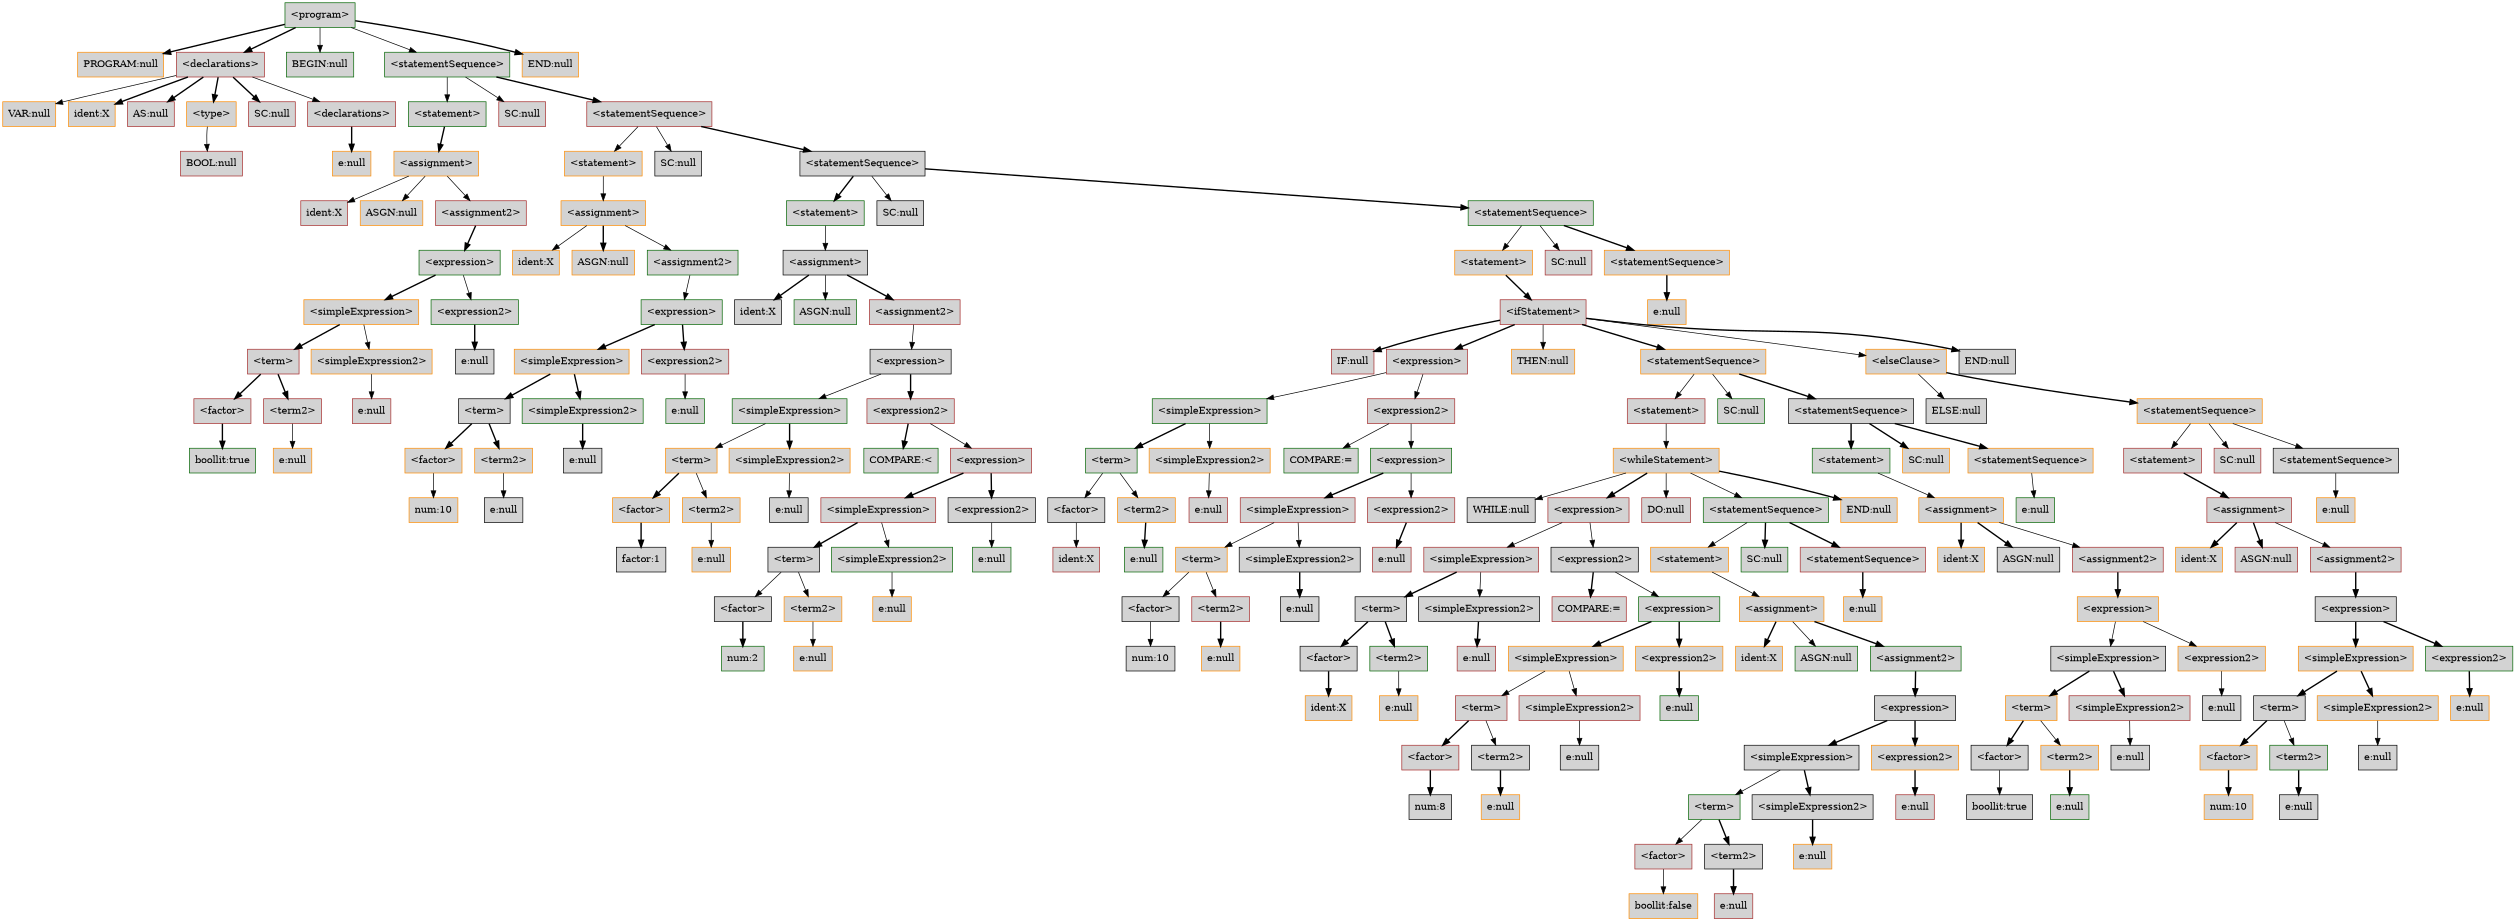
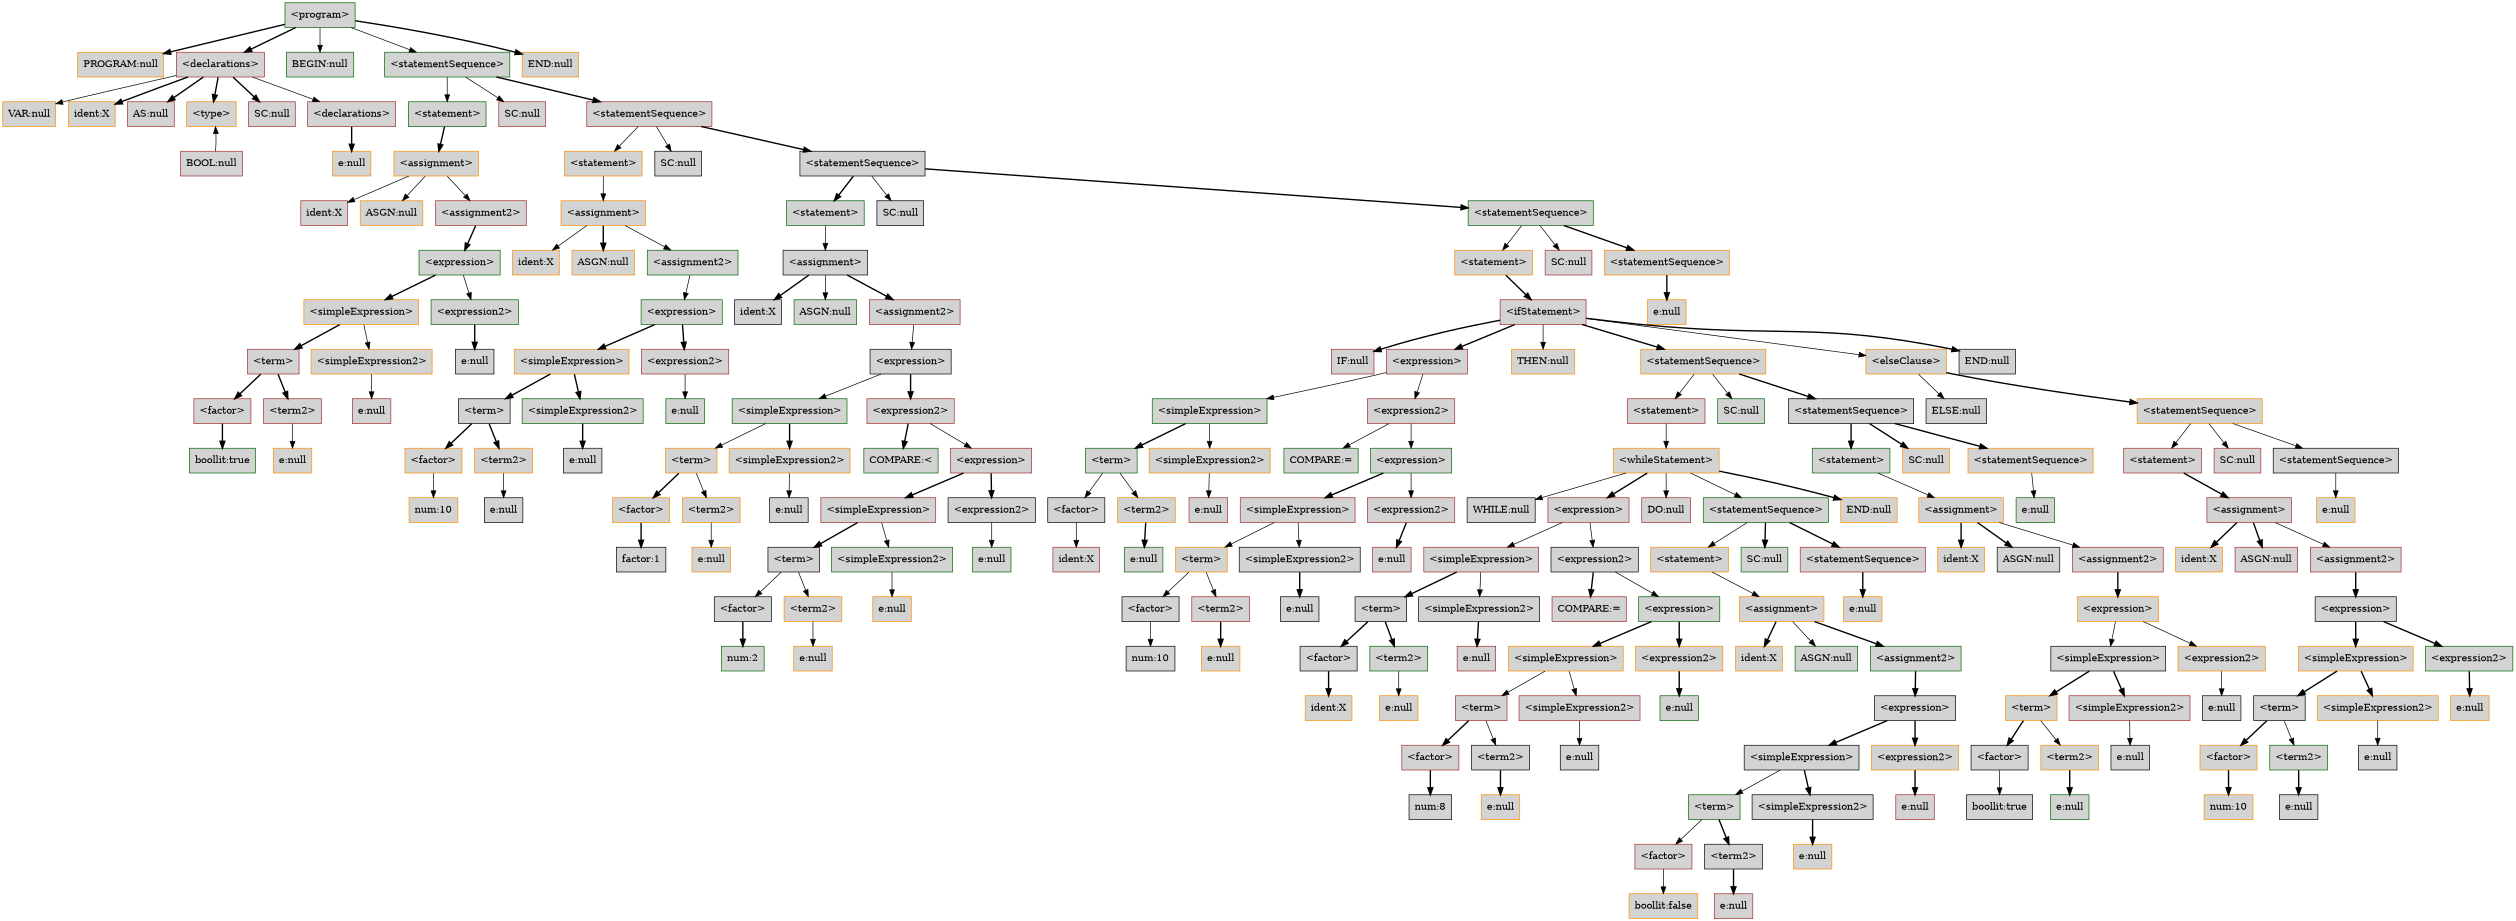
(207, 135) -> (216, 142)
